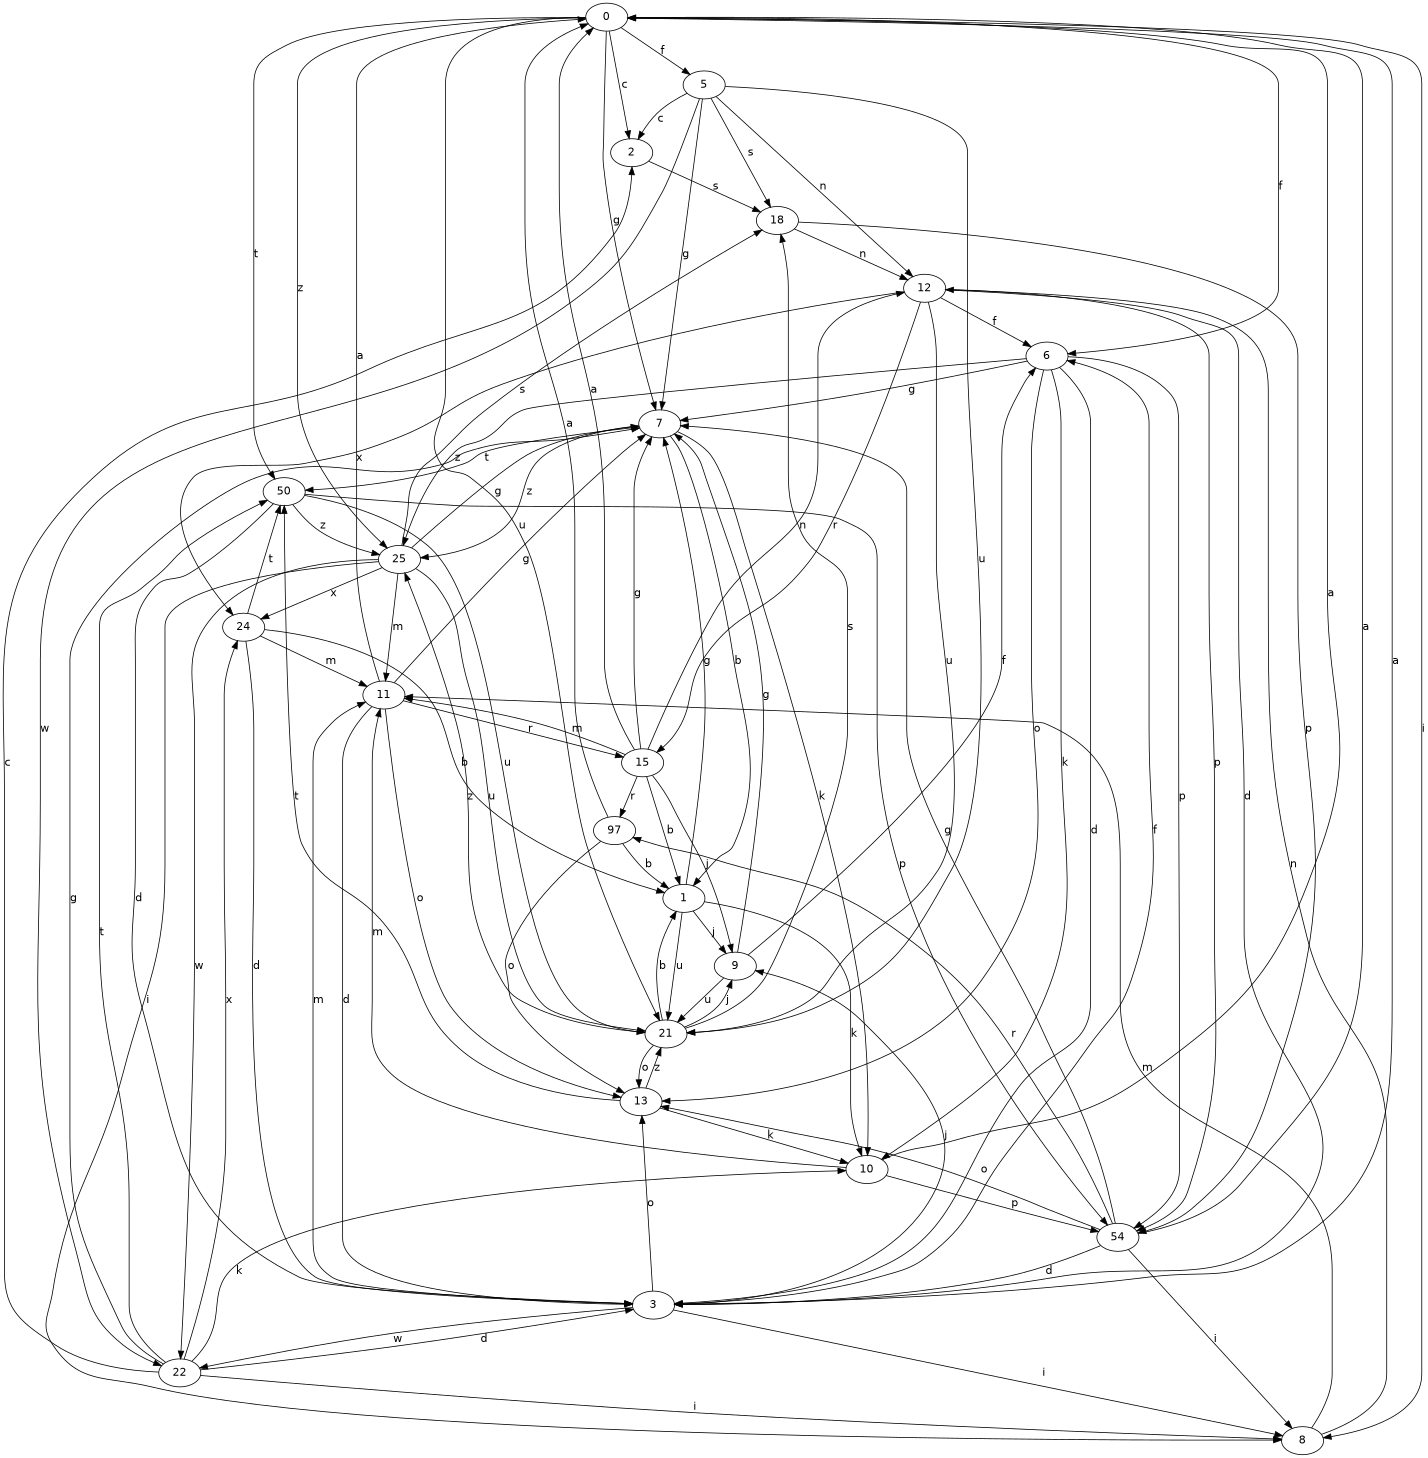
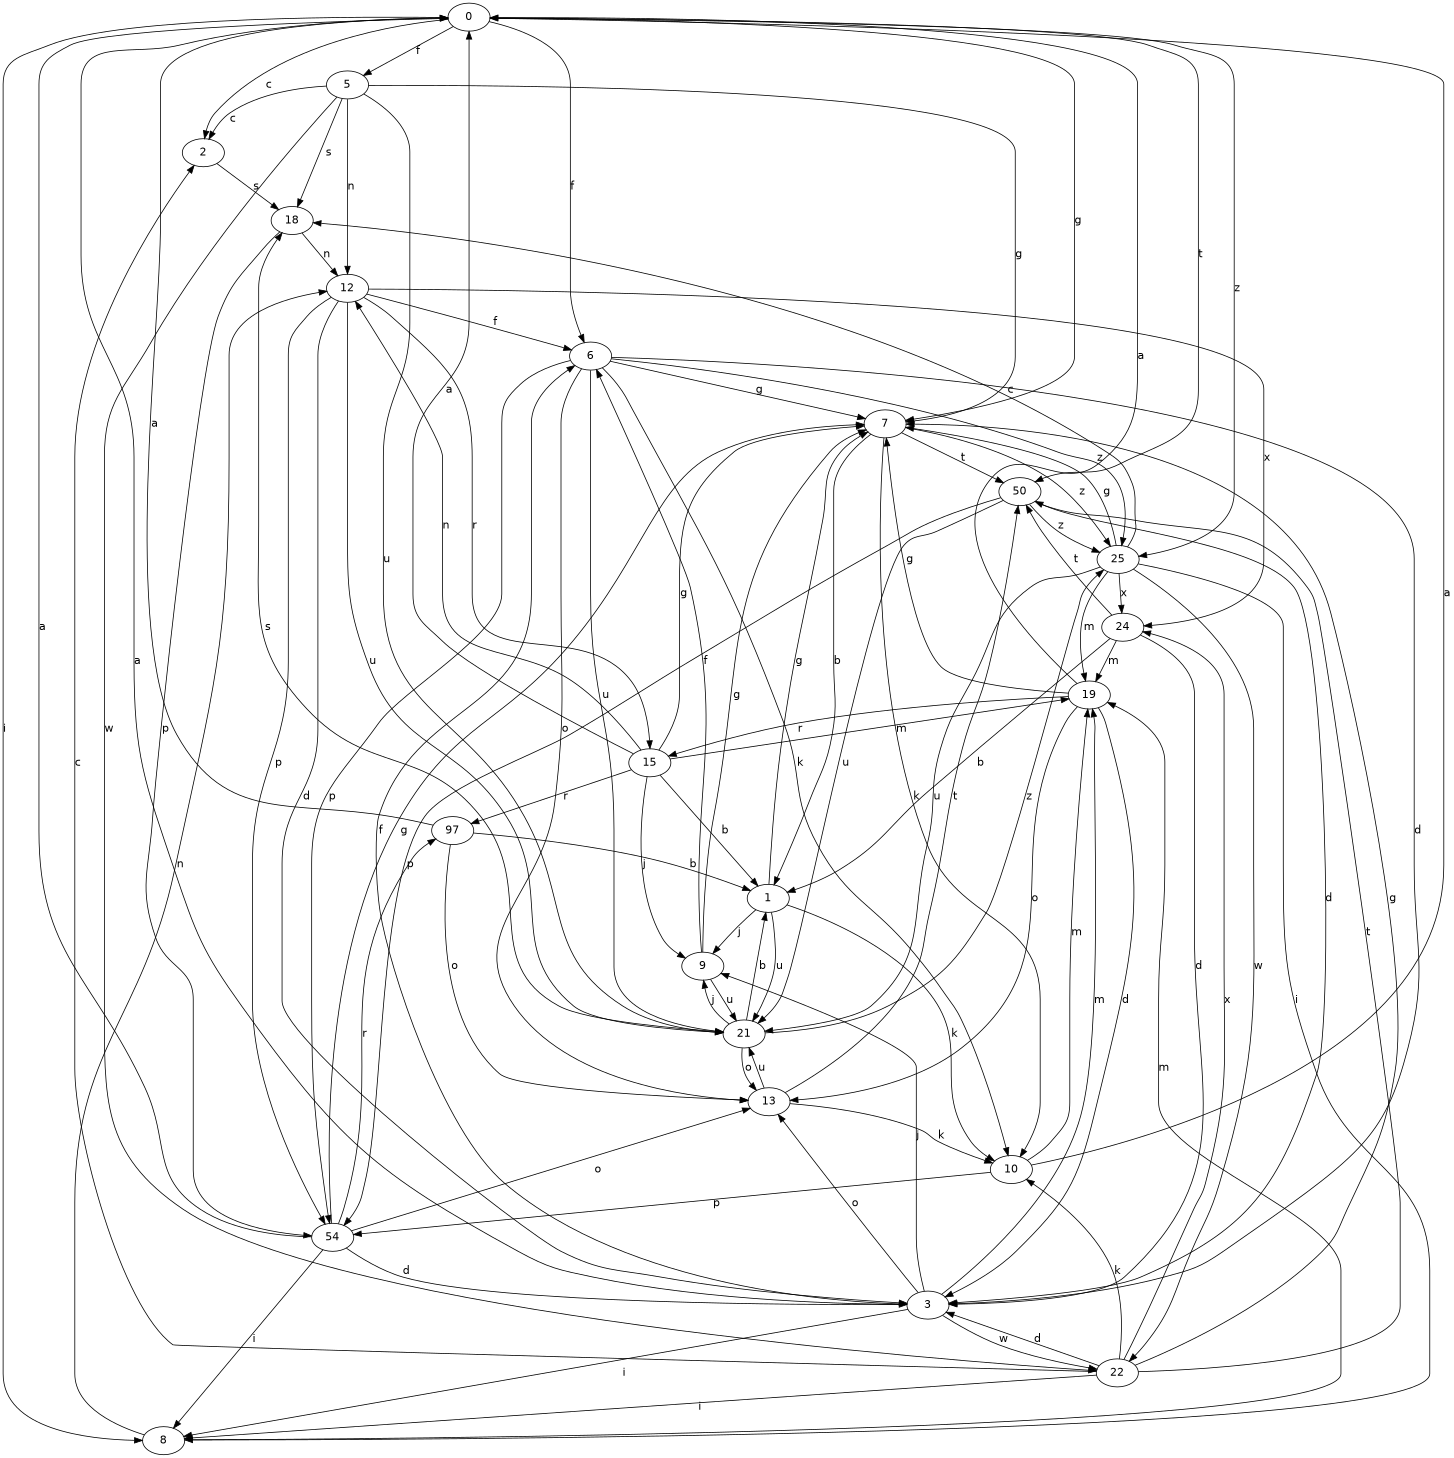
(523, 390) -> (1011, 390)
(467, 475) -> (606, 734)
(384, 695) -> (1089, 695)
(657, 1068) -> (762, 1068)
